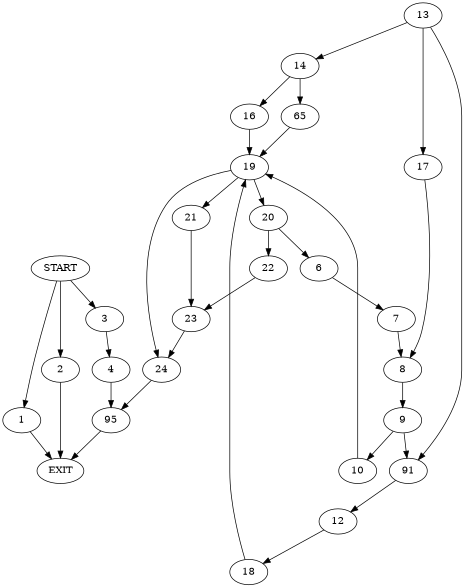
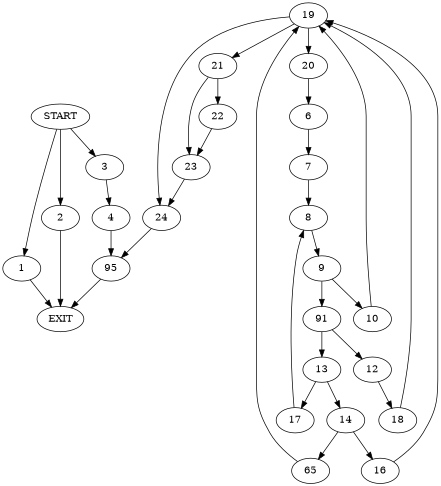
(268, 240) -> (218, 88)
(462, 243) -> (322, 341)
